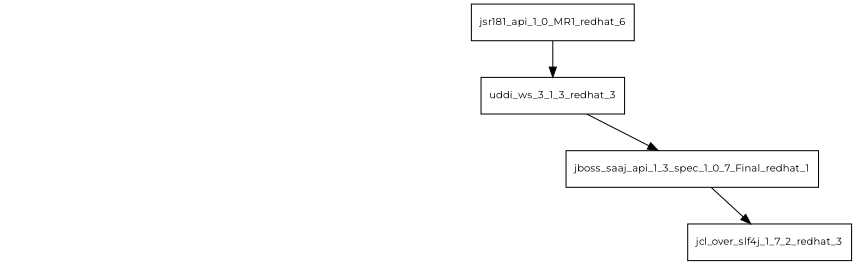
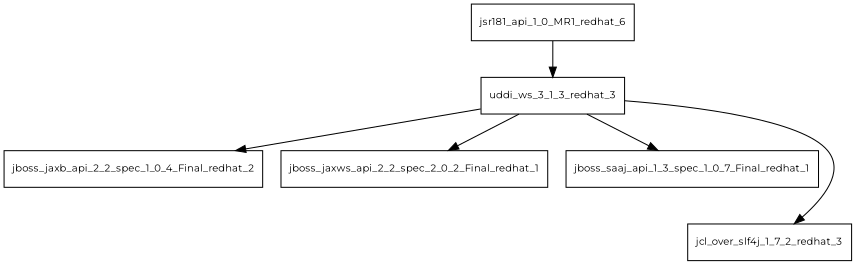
none -> (133, 169)
none -> (414, 169)
(727, 202) -> (768, 122)
